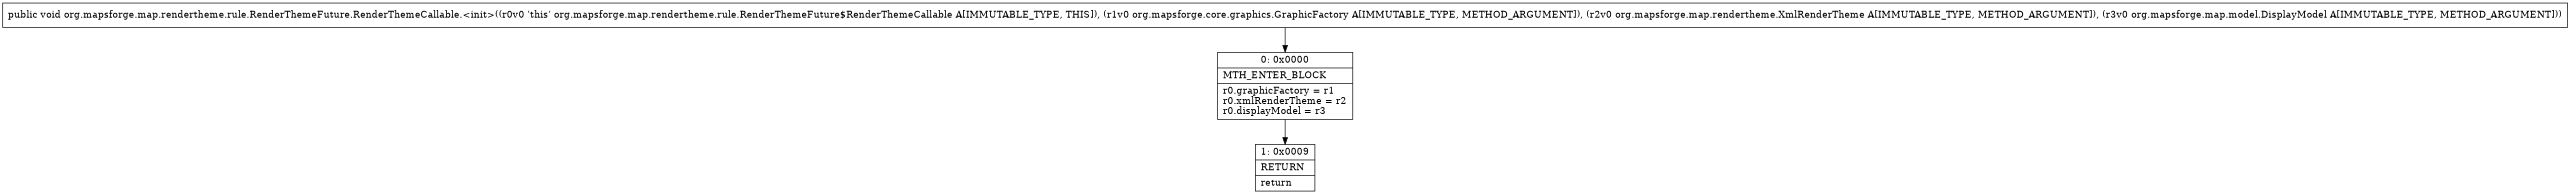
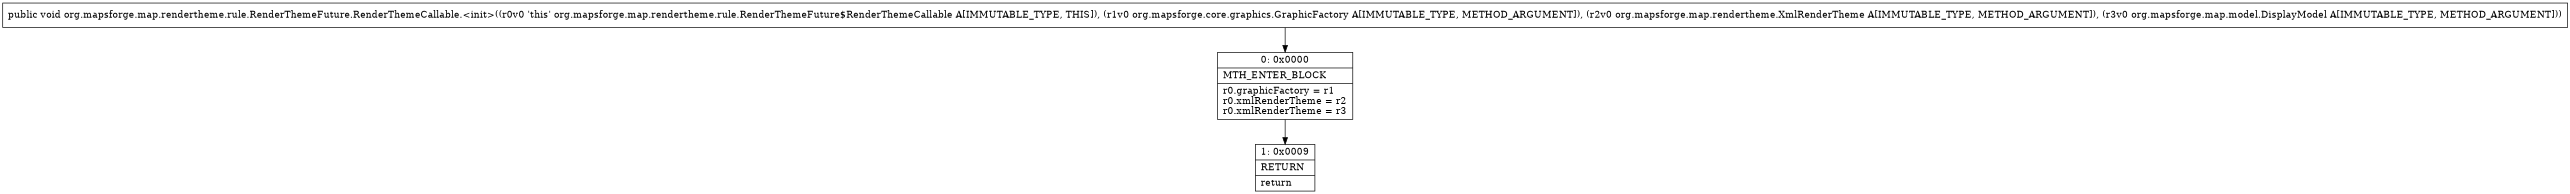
(1275, 111) -> (1285, 111)
